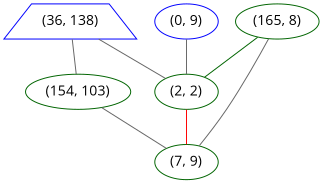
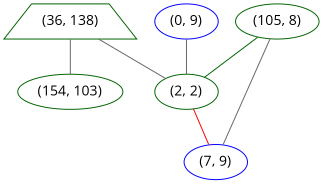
(70, 21) -> (70, 21)
(277, 21) -> (277, 21)
(134, 128) -> none
(187, 162) -> (216, 162)
